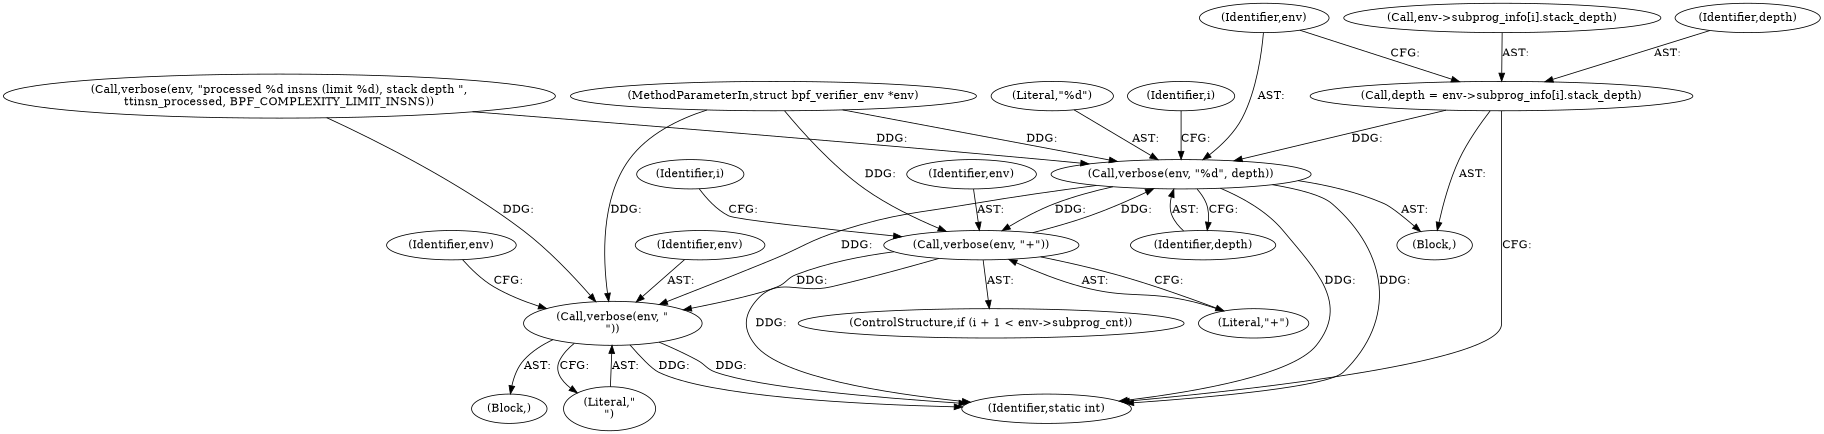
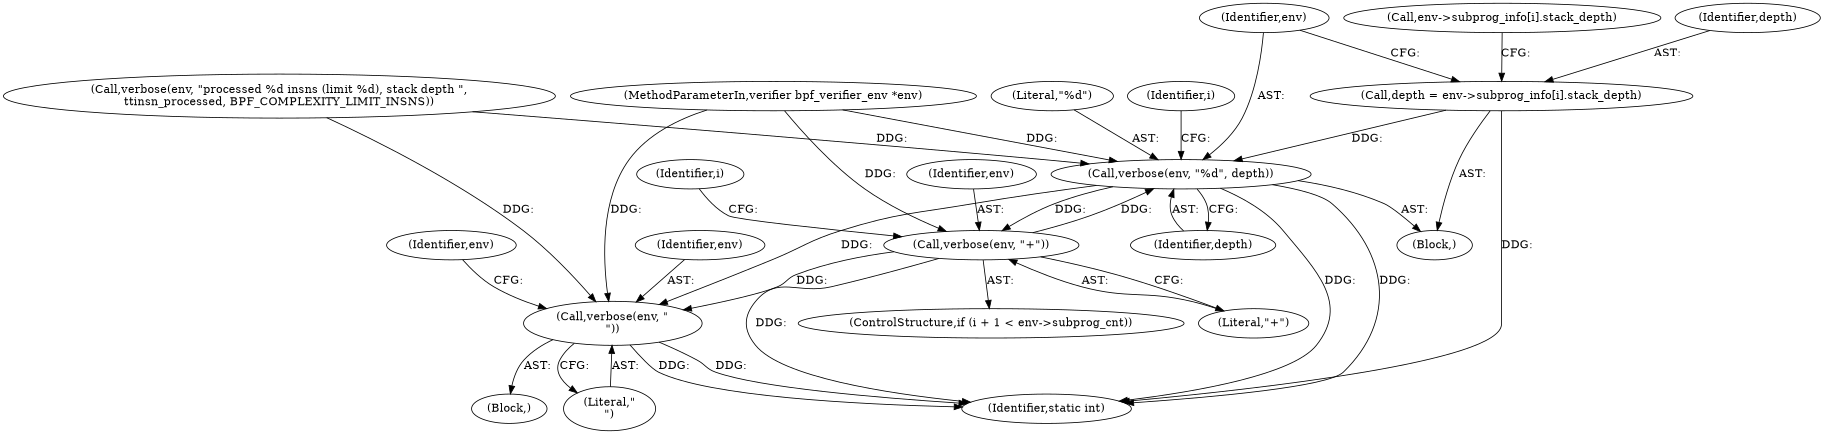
(1518, 53) -> (1518, 53)
(773, 96) -> (773, 96)
(1519, 245) -> (1519, 245)
